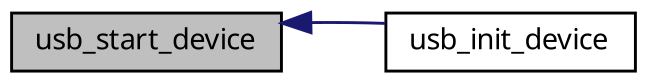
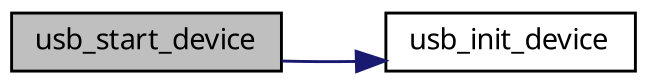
(348, 23) -> (319, 62)
